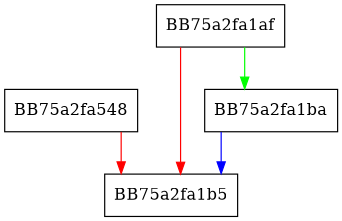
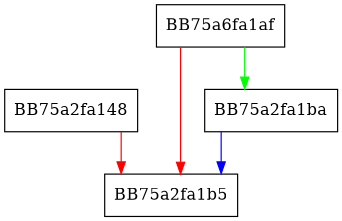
(221, 26) -> (221, 26)
(71, 111) -> (71, 111)
